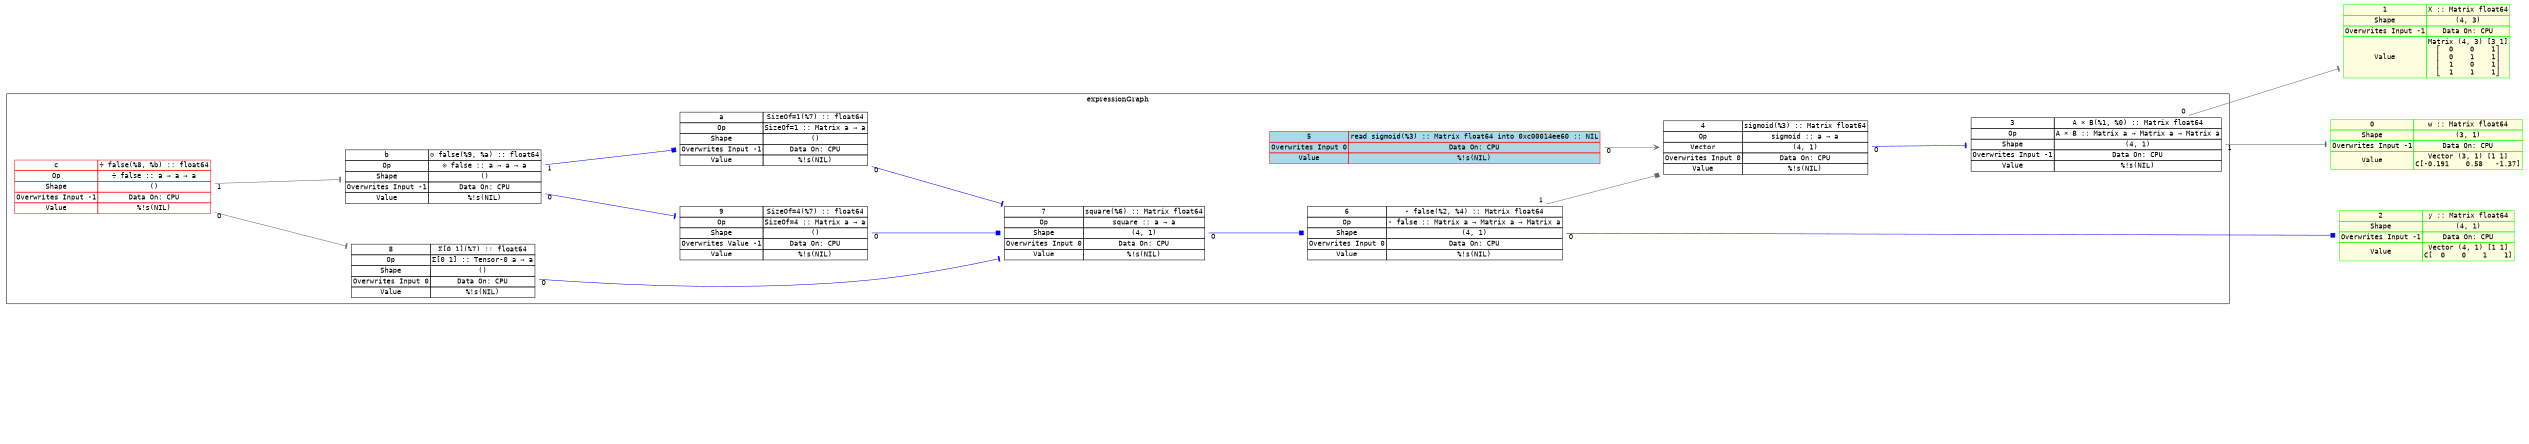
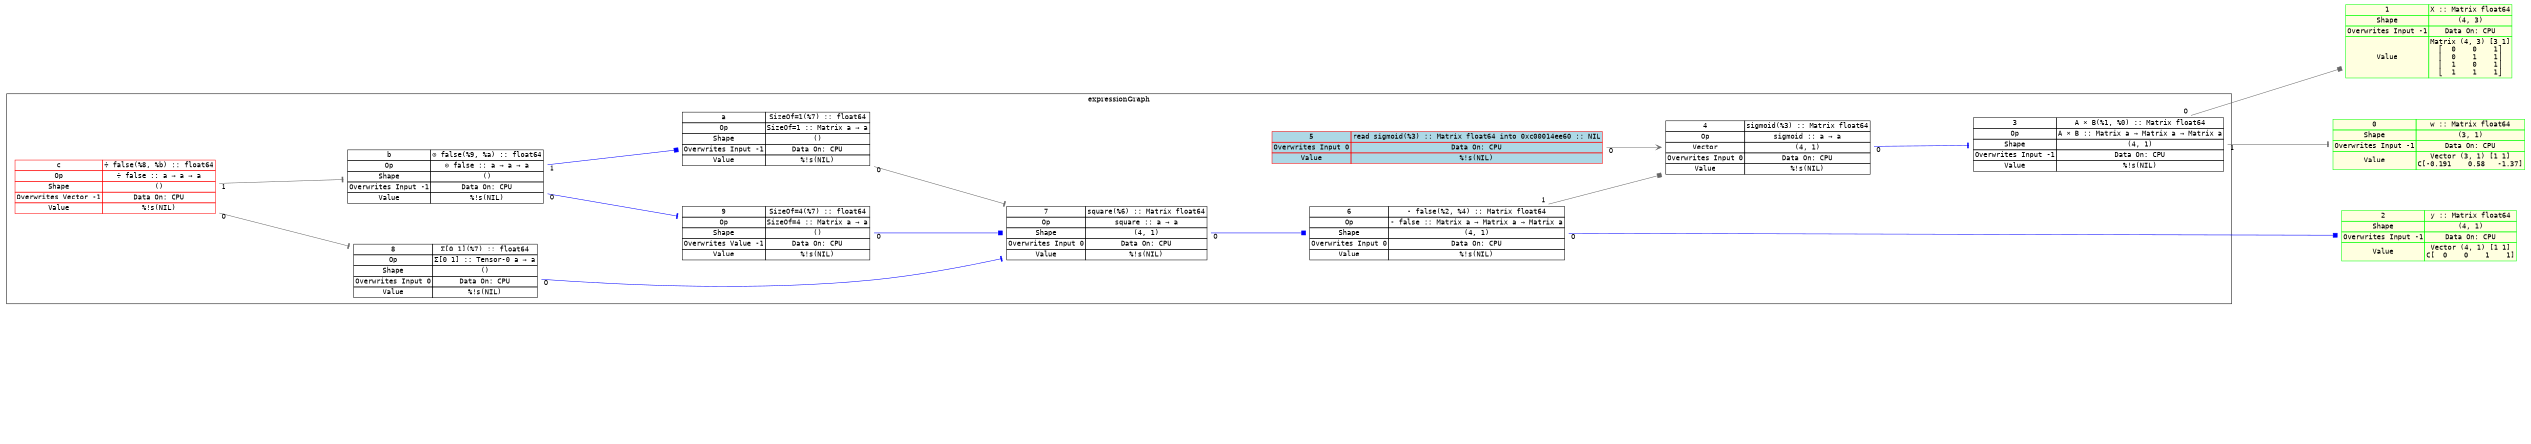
(2263, 92) -> (2264, 93)
(936, 185) -> (939, 185)
(56, 197) -> (59, 197)
